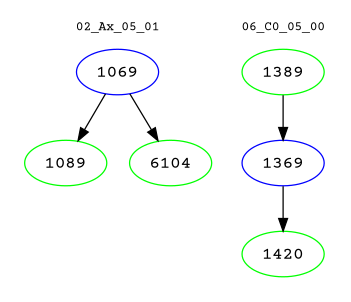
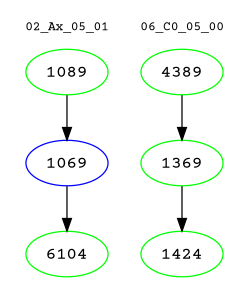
(283, 72) -> (182, 72)
(95, 112) -> (67, 111)
(283, 163) -> (182, 163)
(283, 254) -> (182, 254)
